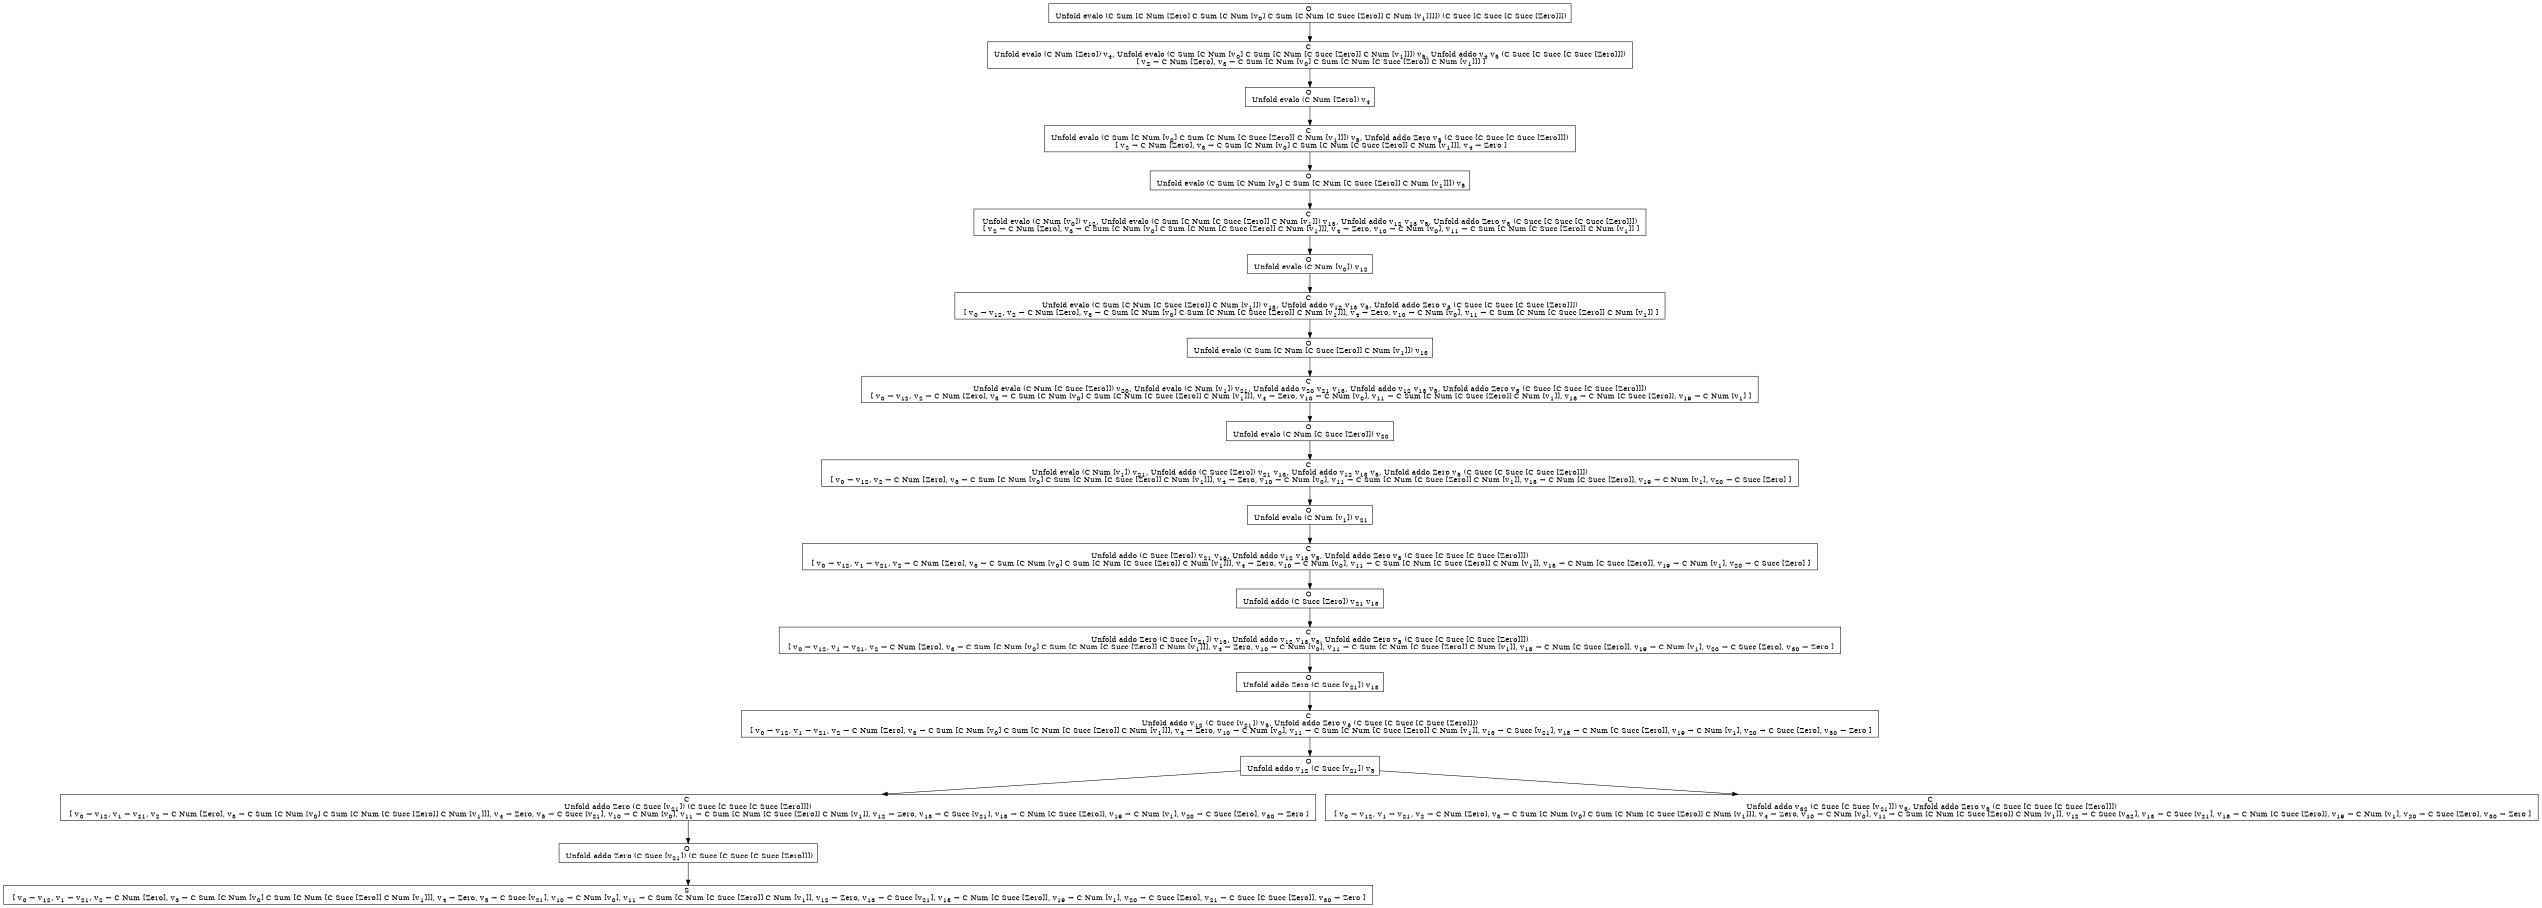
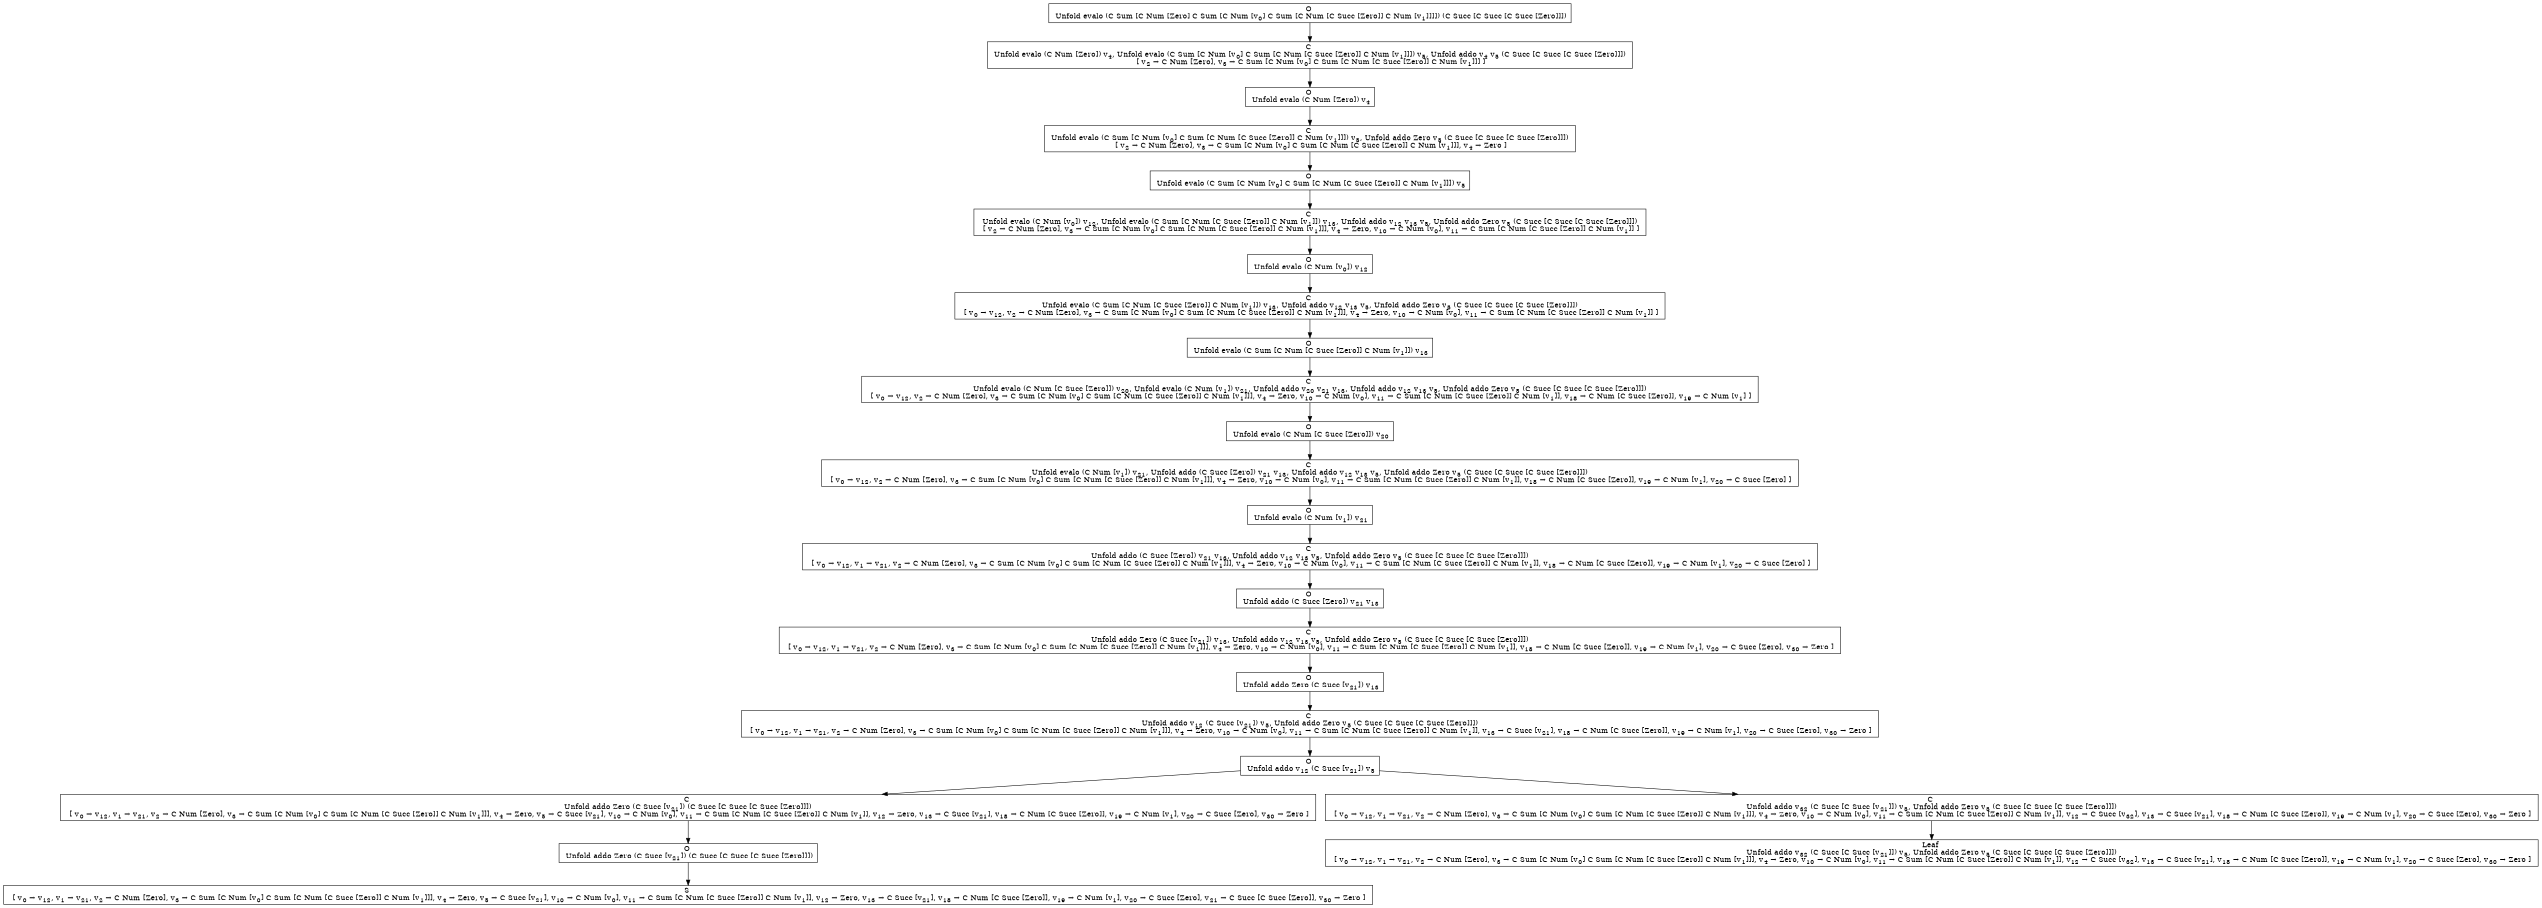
none -> (1932, 853)
